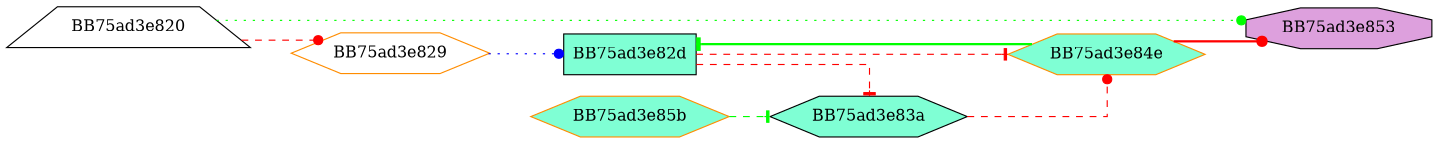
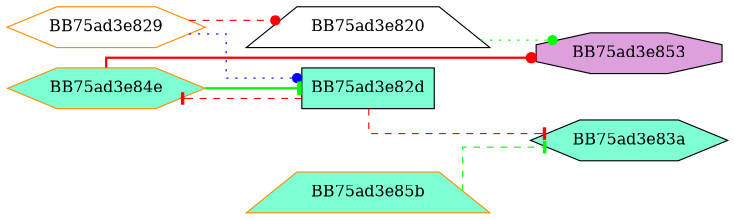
(278, 40) -> (230, 20)
(630, 117) -> (368, 192)
(1054, 117) -> none
